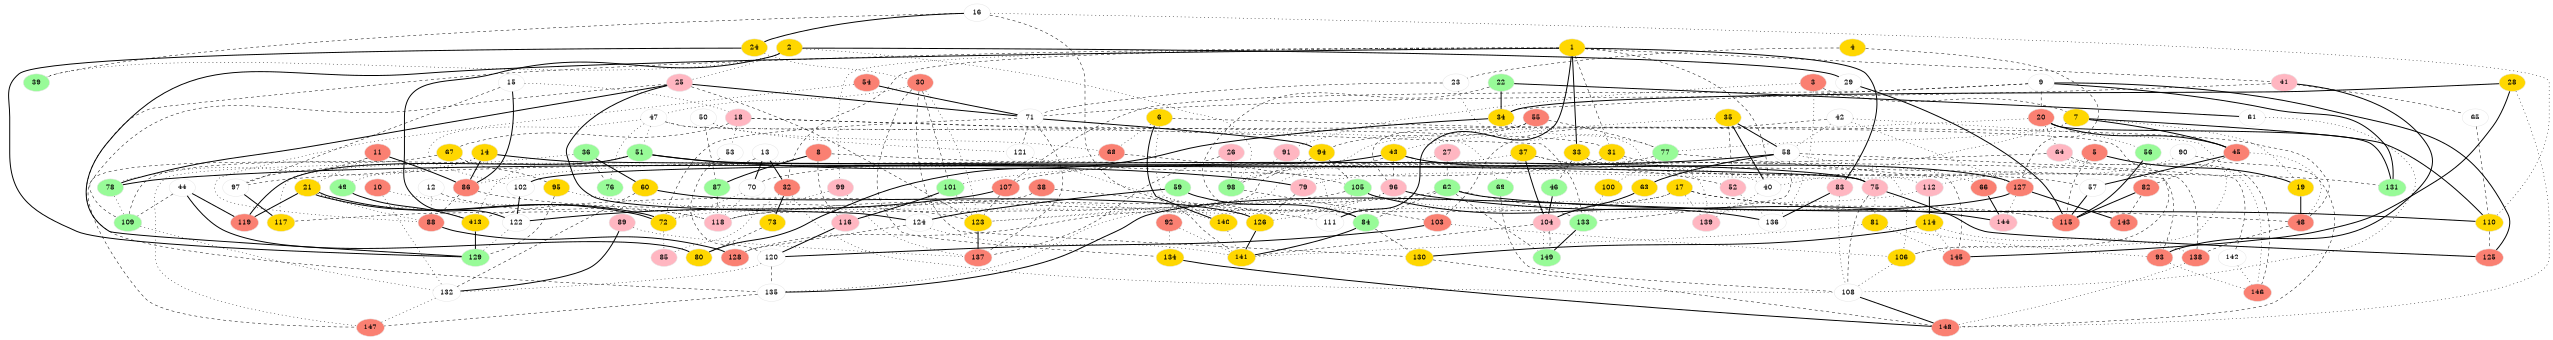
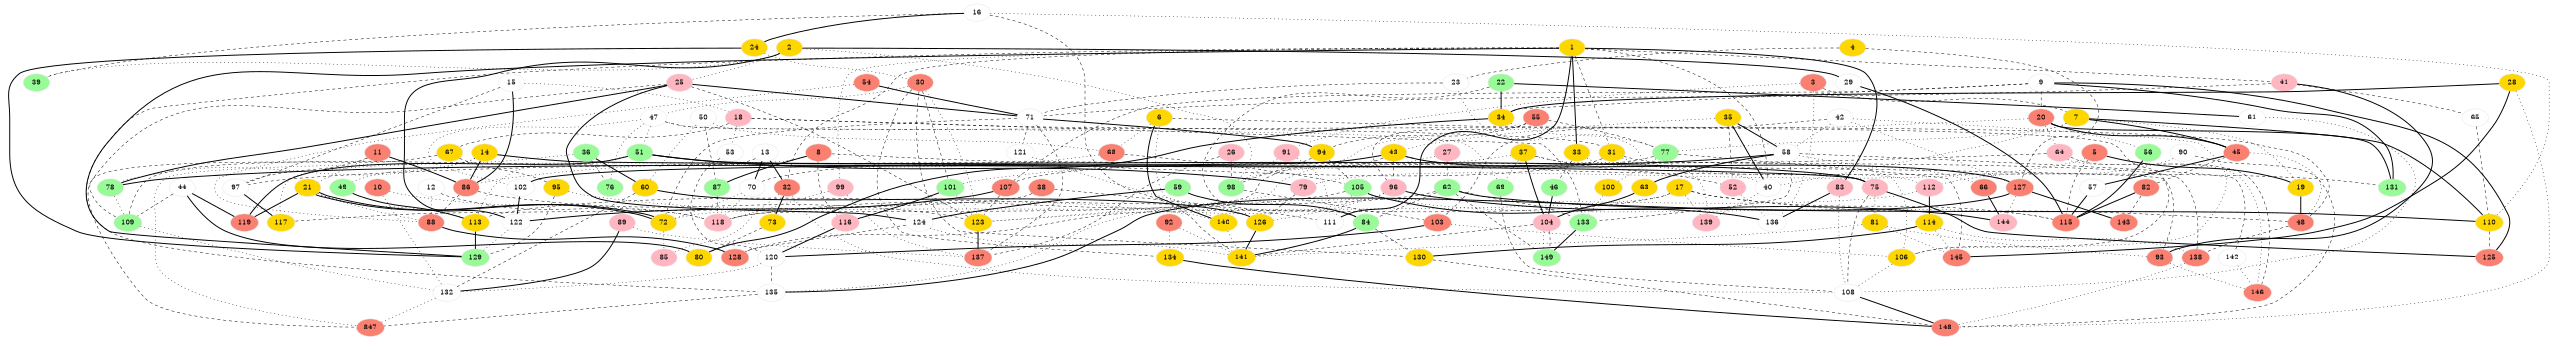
(859, 143) -> (672, 151)
(1833, 175) -> none
(475, 223) -> (475, 223)
(370, 328) -> (370, 328)
